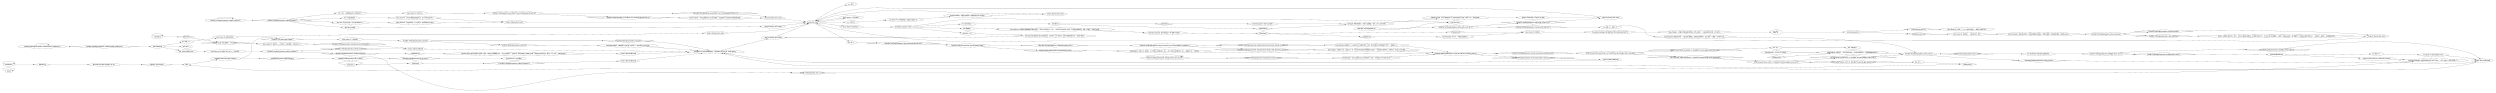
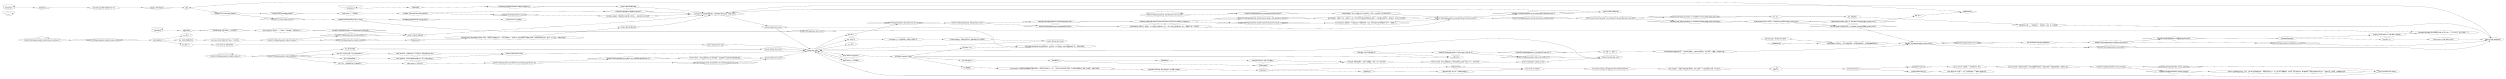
none -> (2039, 25)
